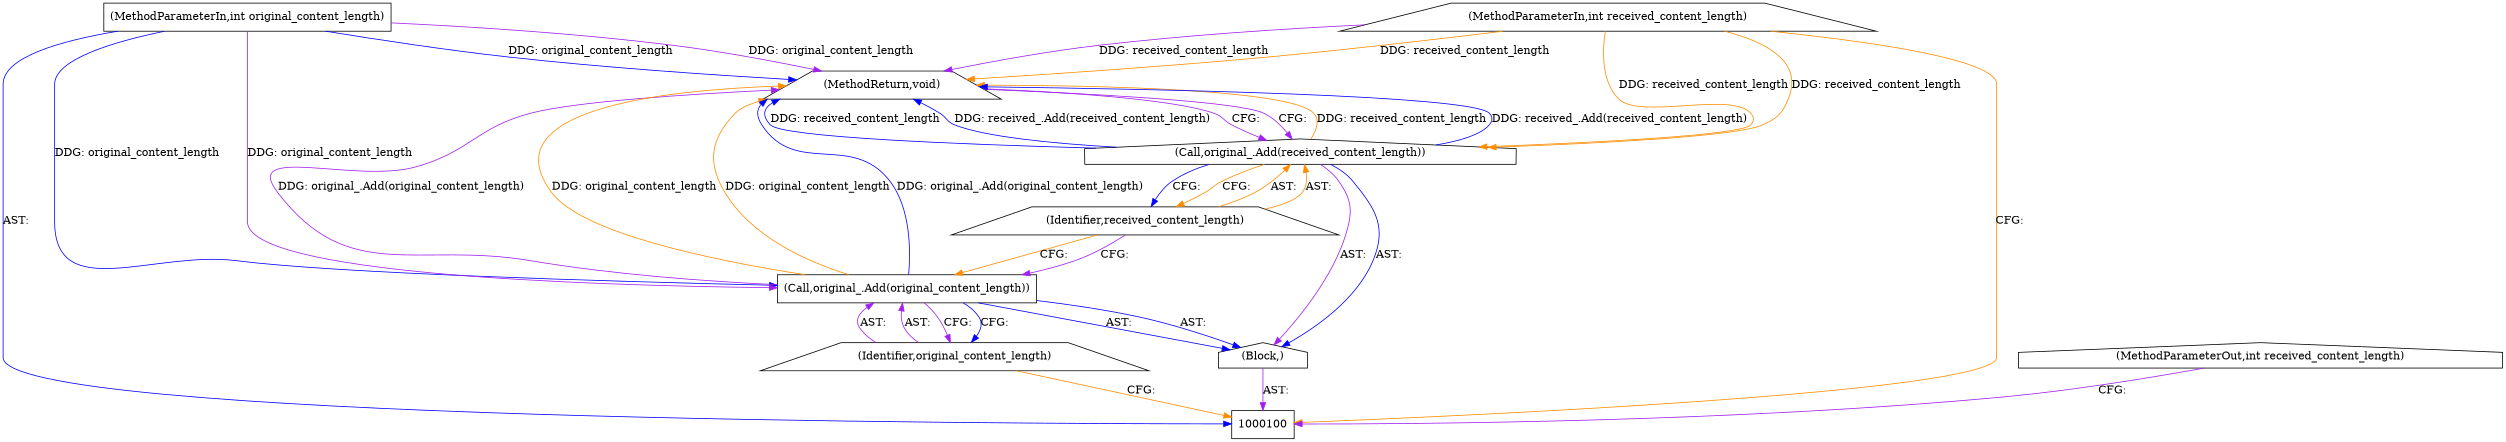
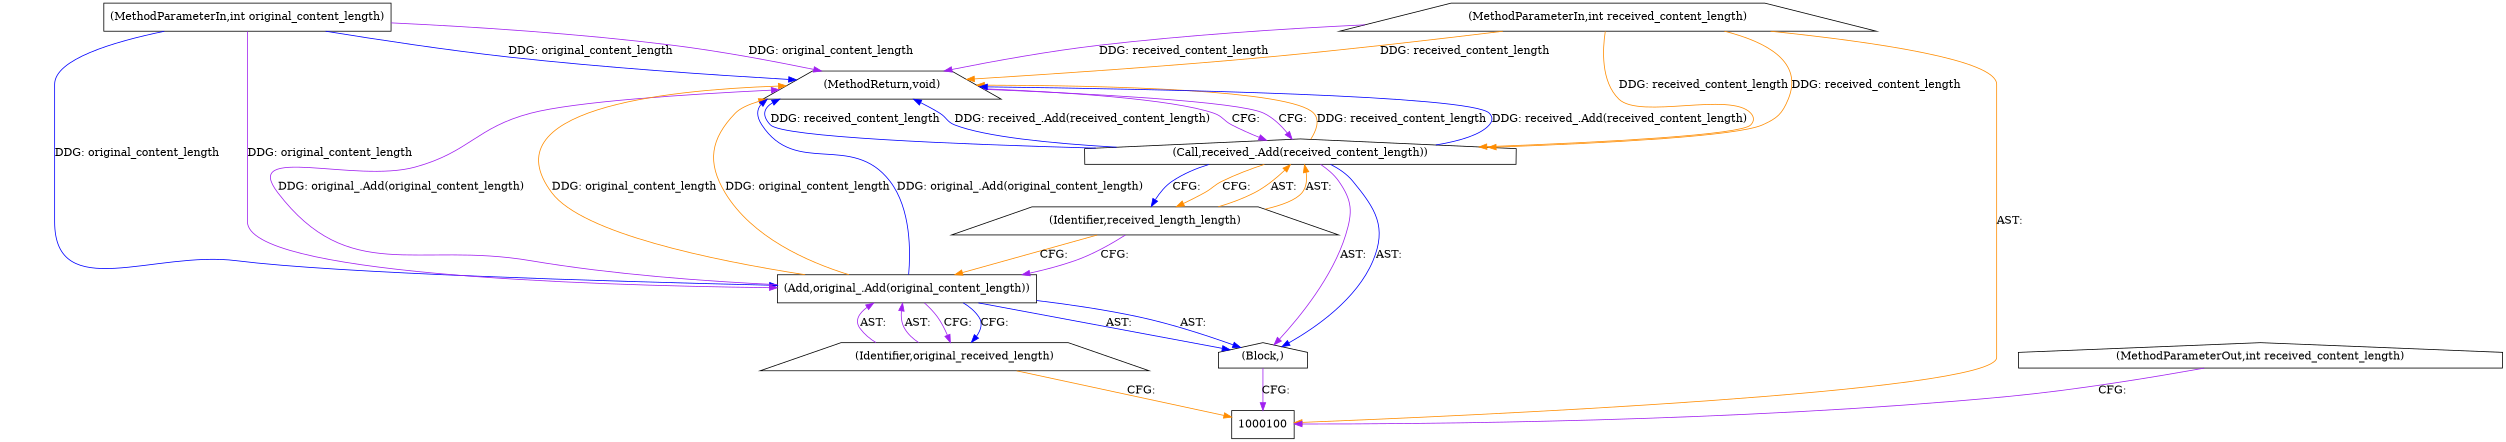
(1300, 153) -> (1300, 153)
(1145, 221) -> (1145, 221)
(2011, 221) -> (2011, 221)
(907, 289) -> (907, 289)
(955, 357) -> (955, 357)
(1278, 391) -> (1278, 391)
(407, 409) -> none
